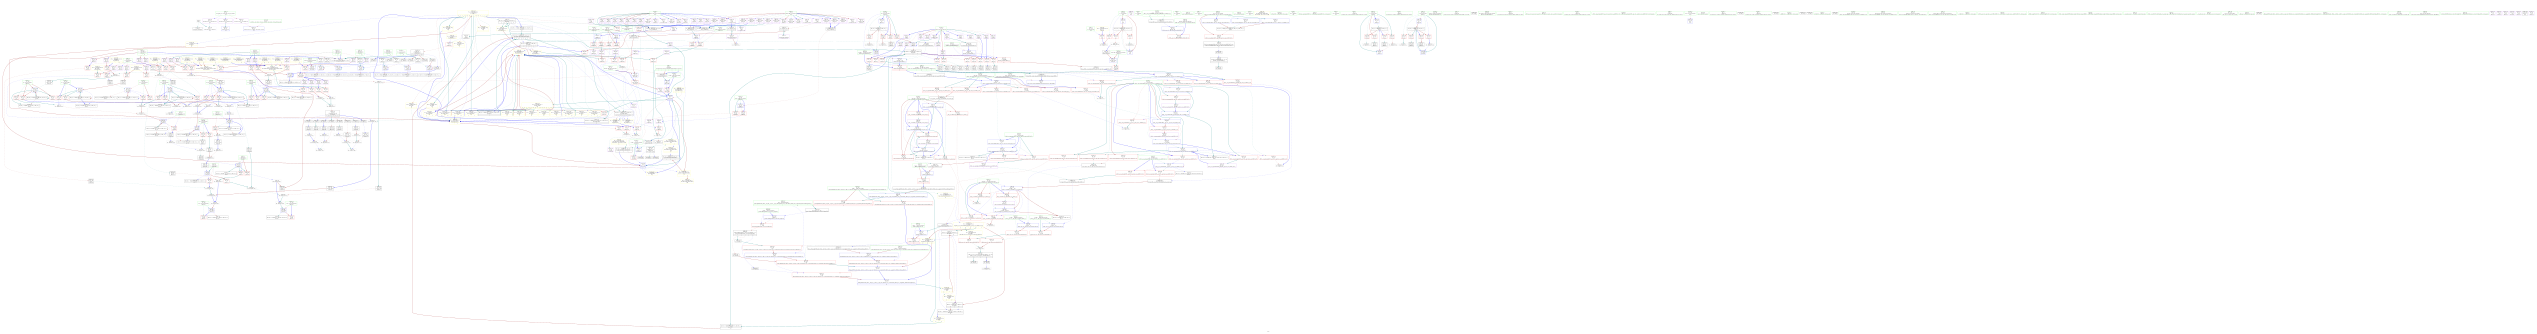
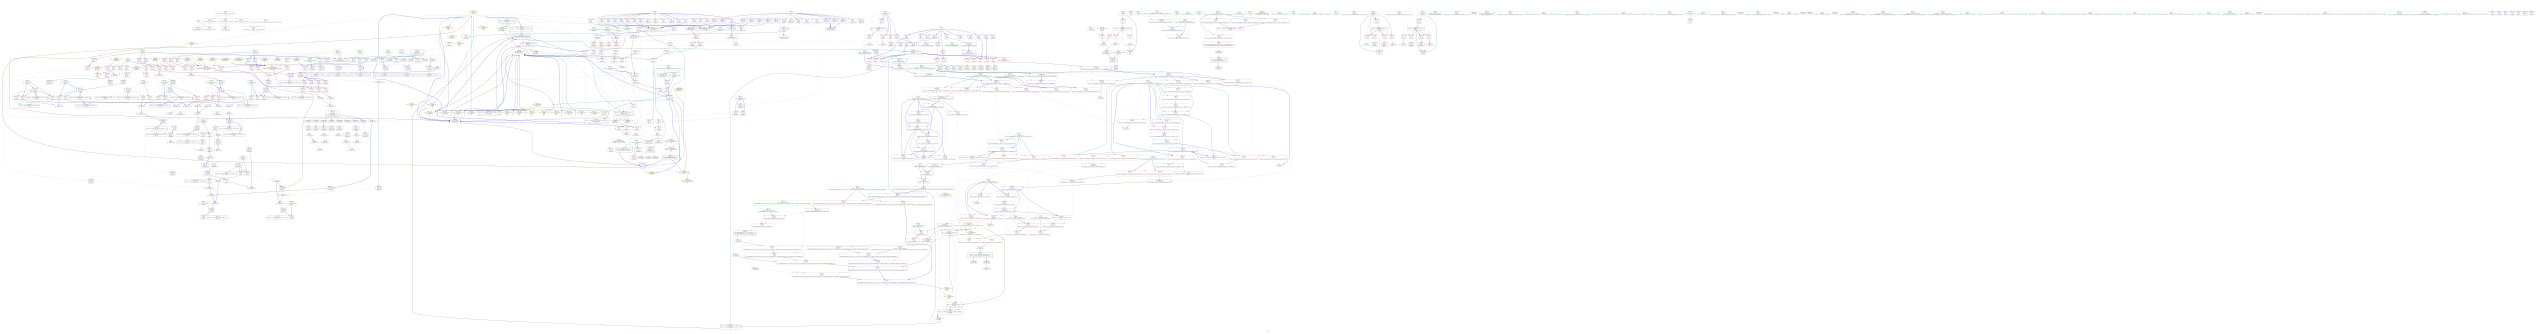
(106, 60) -> none
